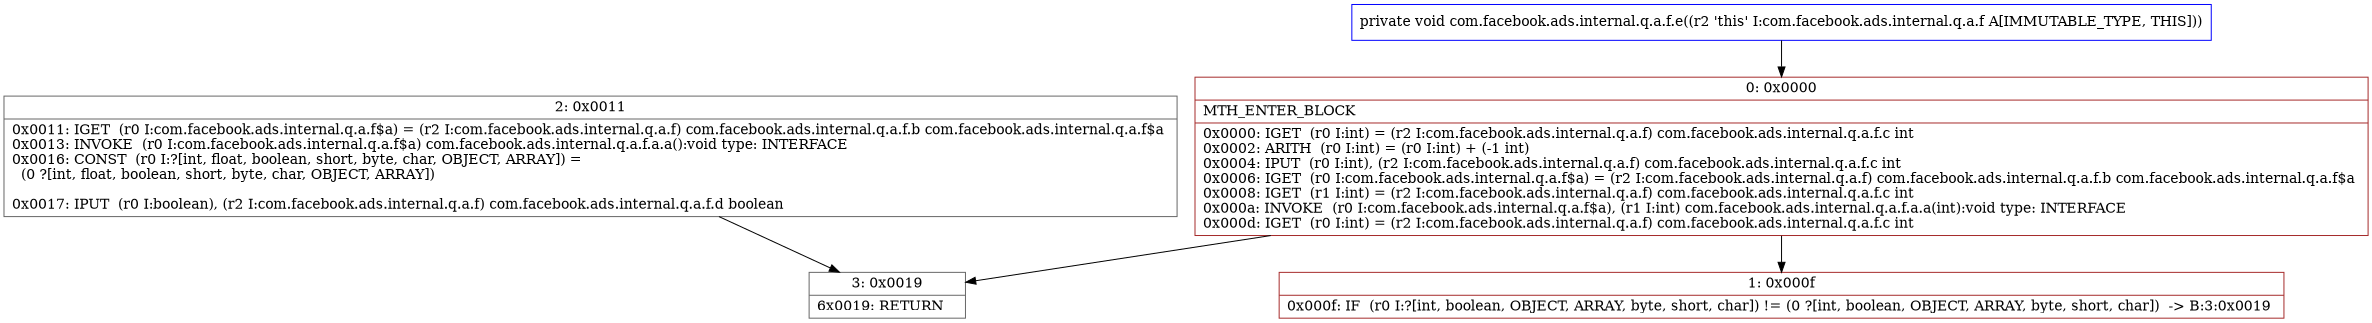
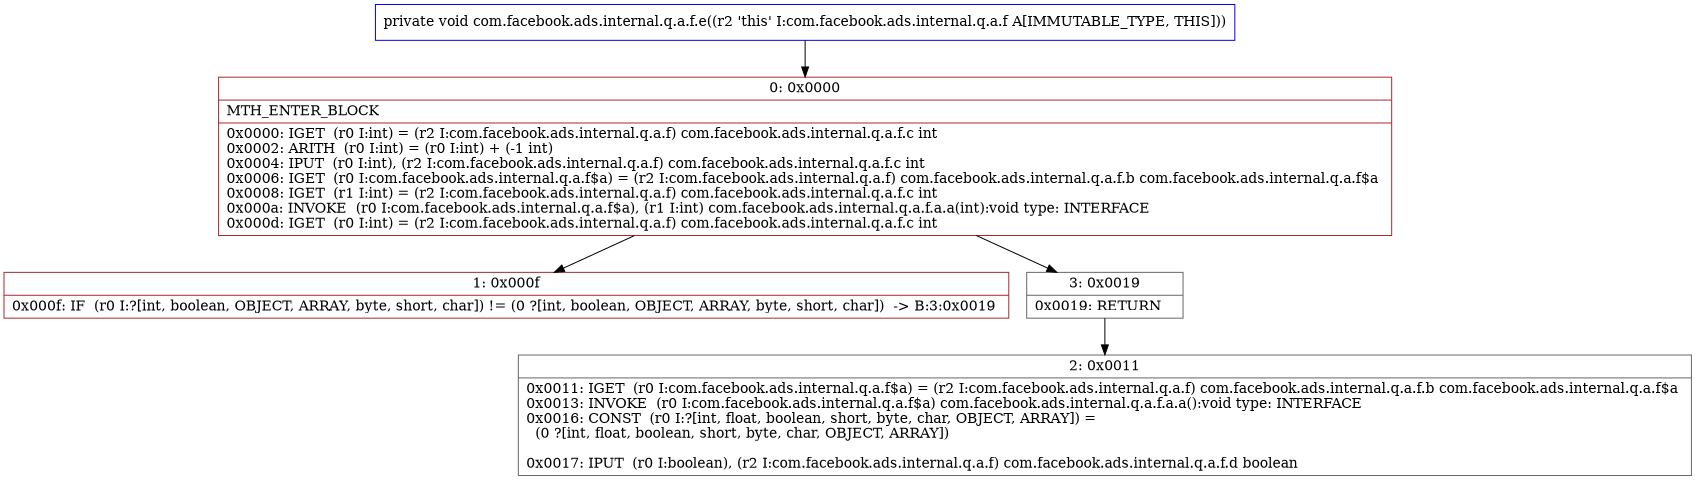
(775, 242) -> (1105, 331)
(887, 306) -> (1105, 306)
